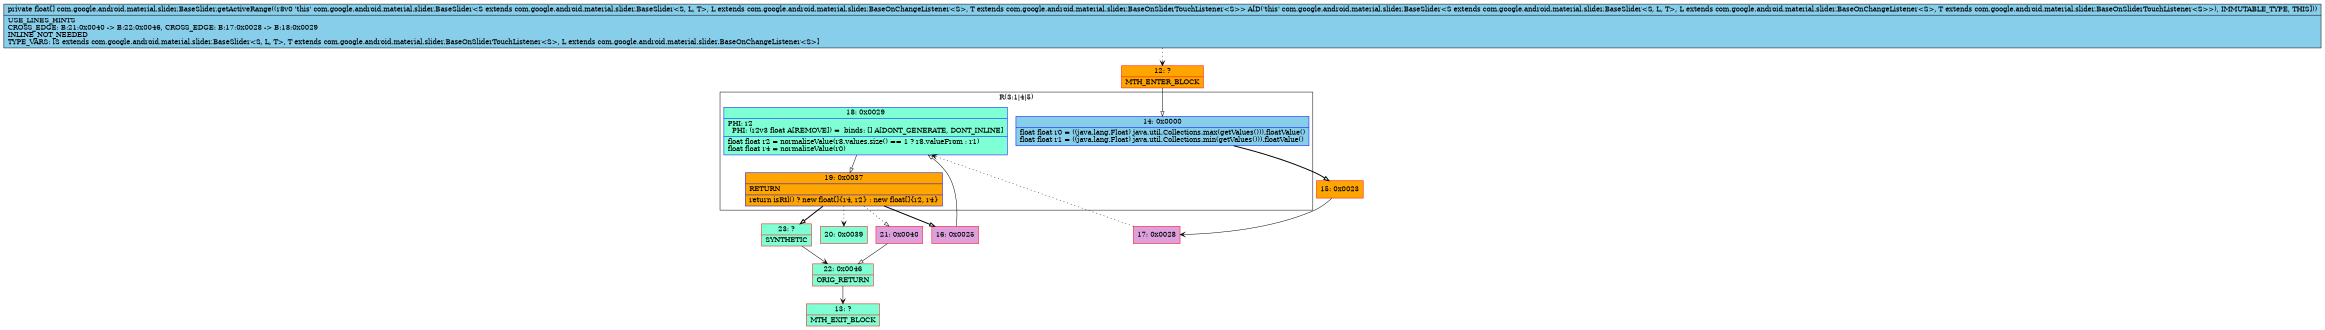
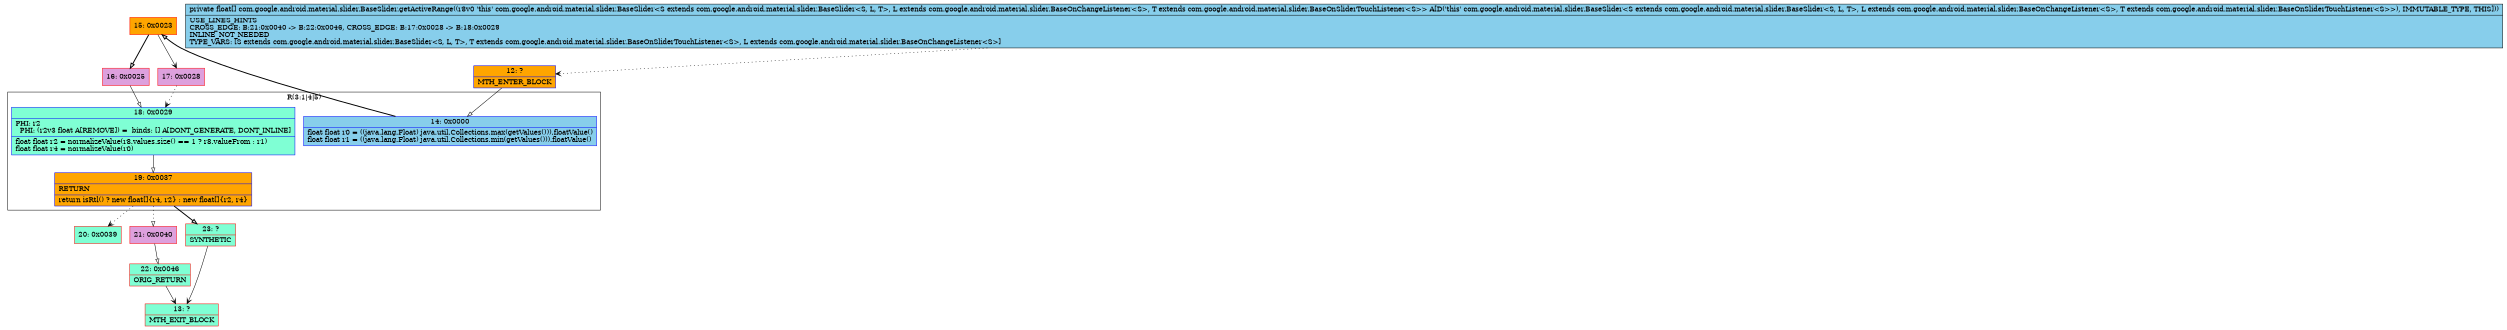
(1162, 77) -> (515, 77)
(907, 215) -> (141, 49)
(813, 254) -> (199, 273)
